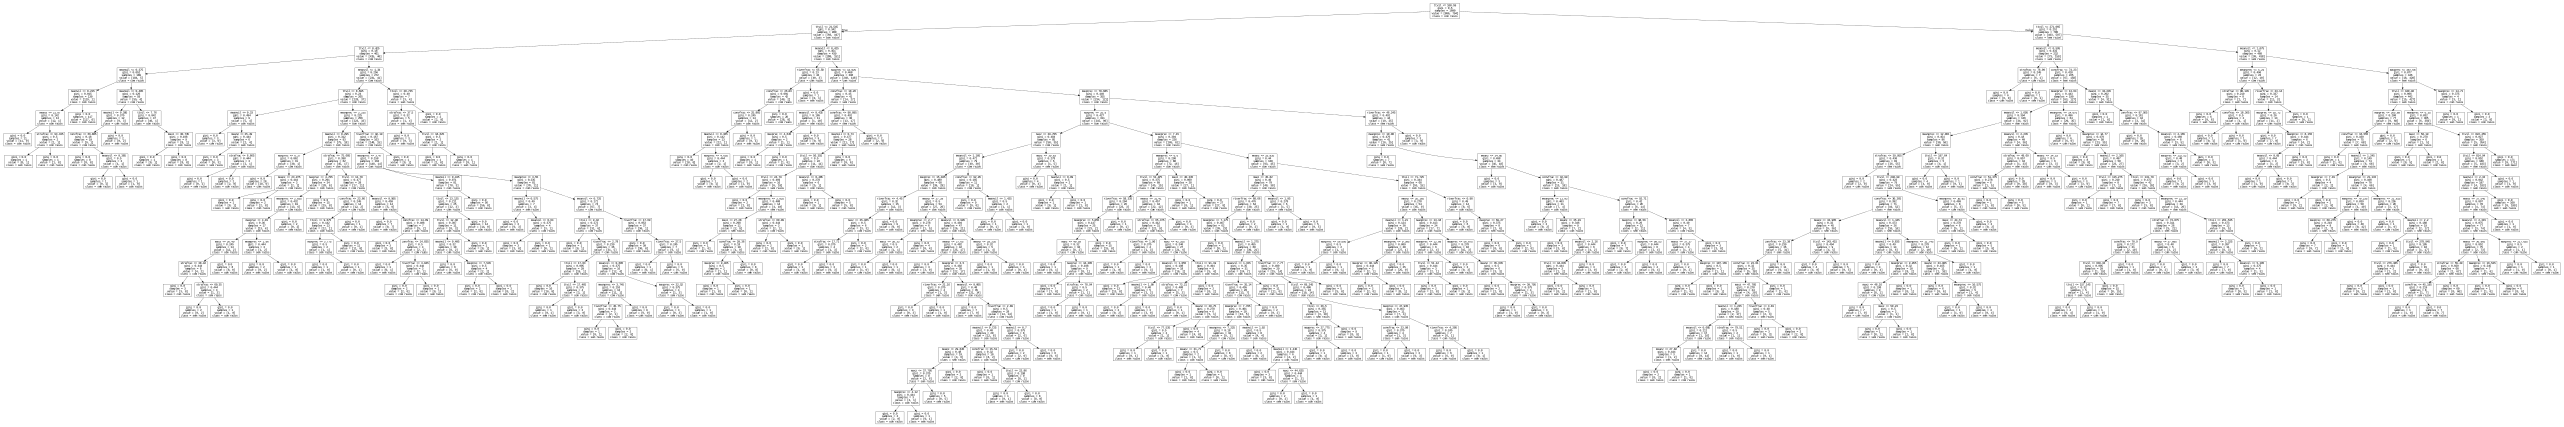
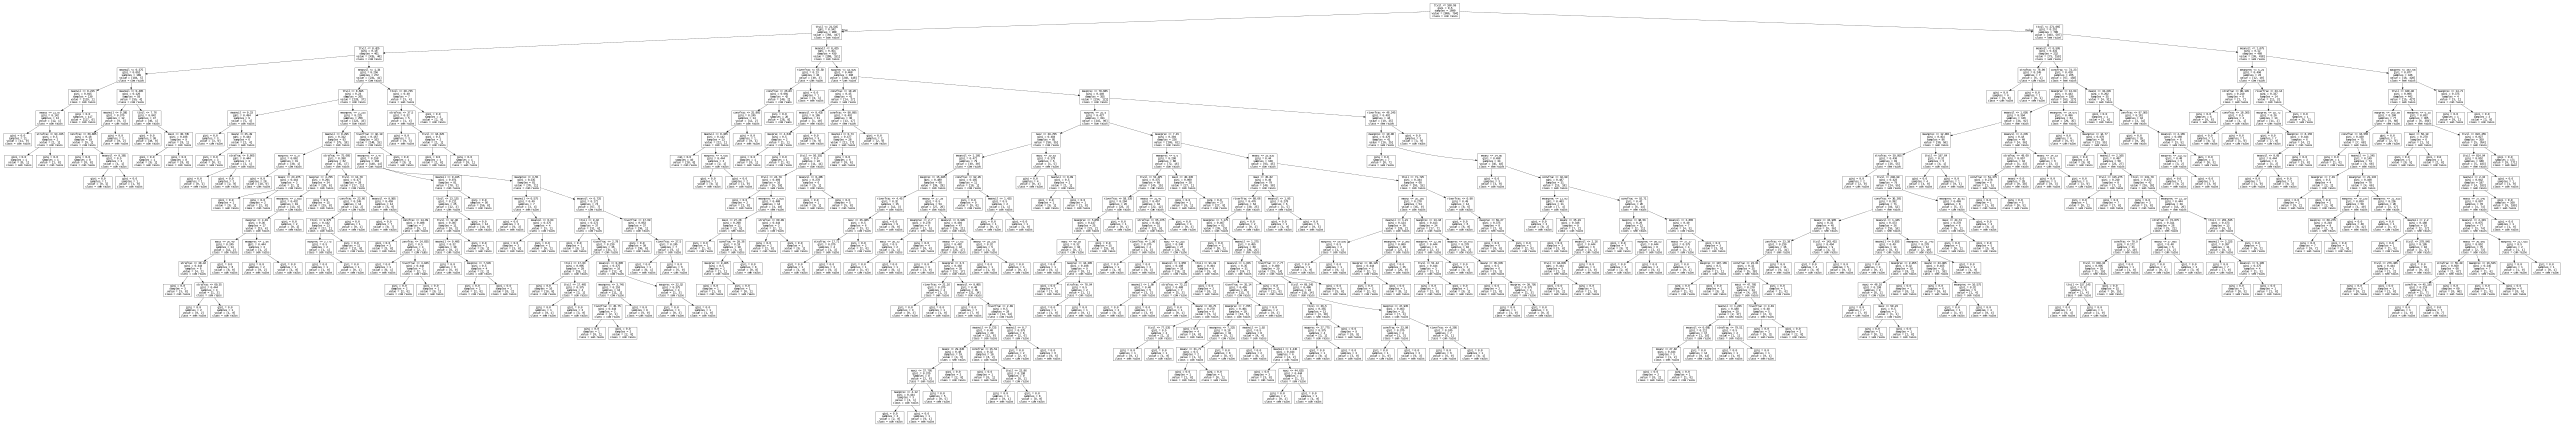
none -> (147, 140)
(684, 161) -> (684, 161)
(2016, 183) -> (2016, 183)
(1111, 290) -> none
